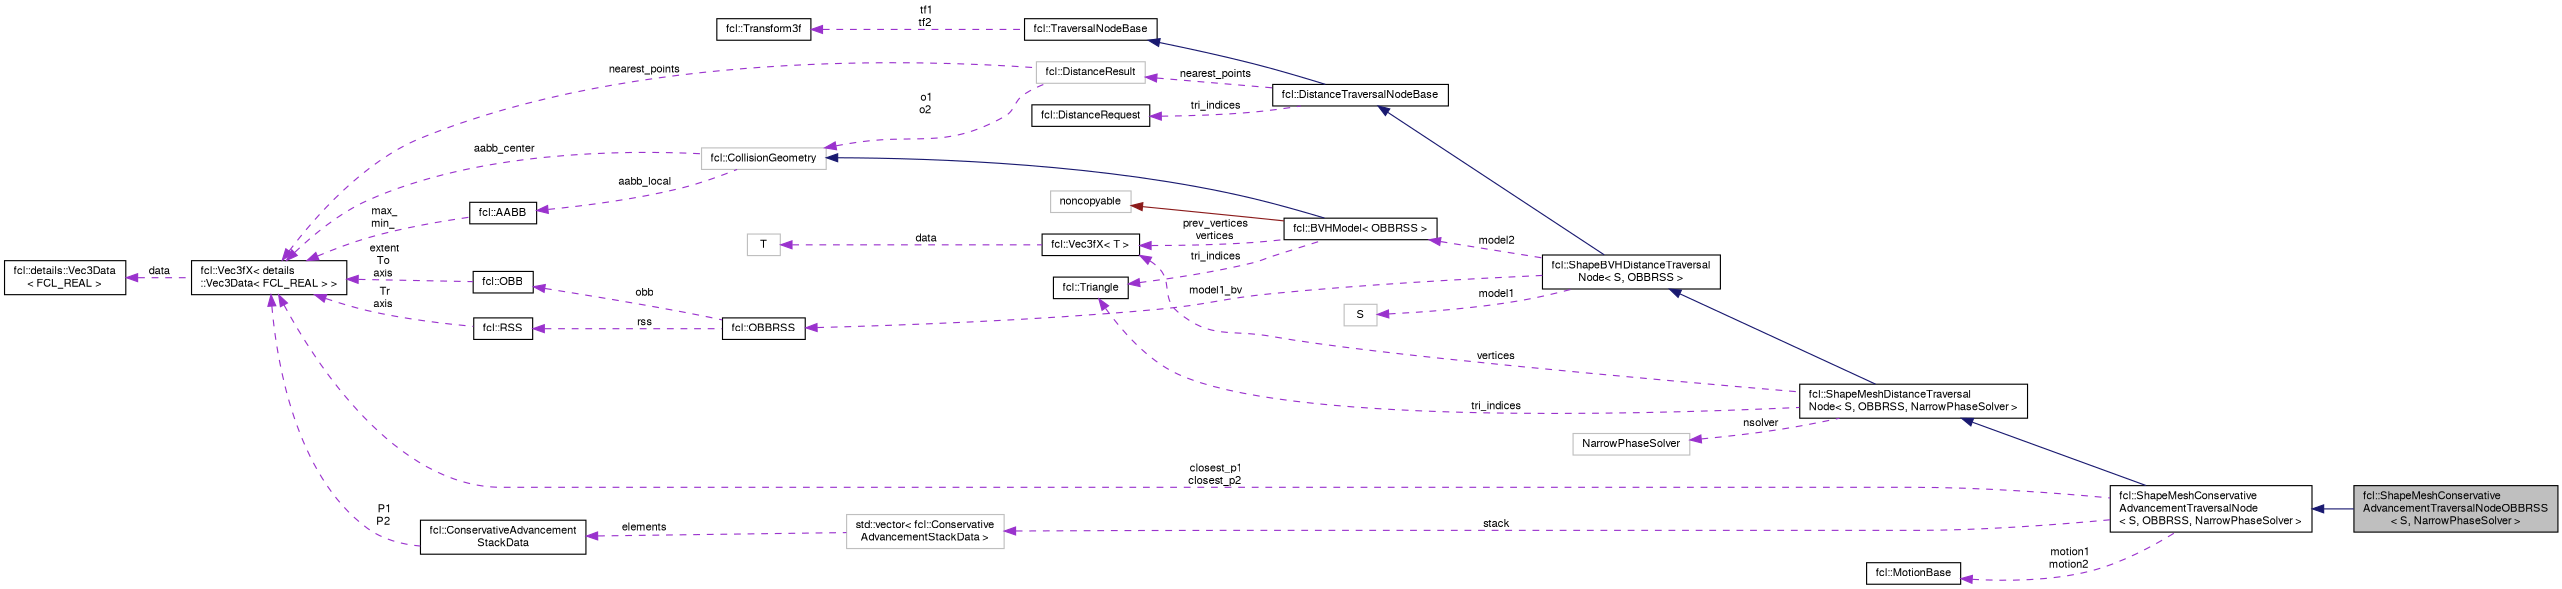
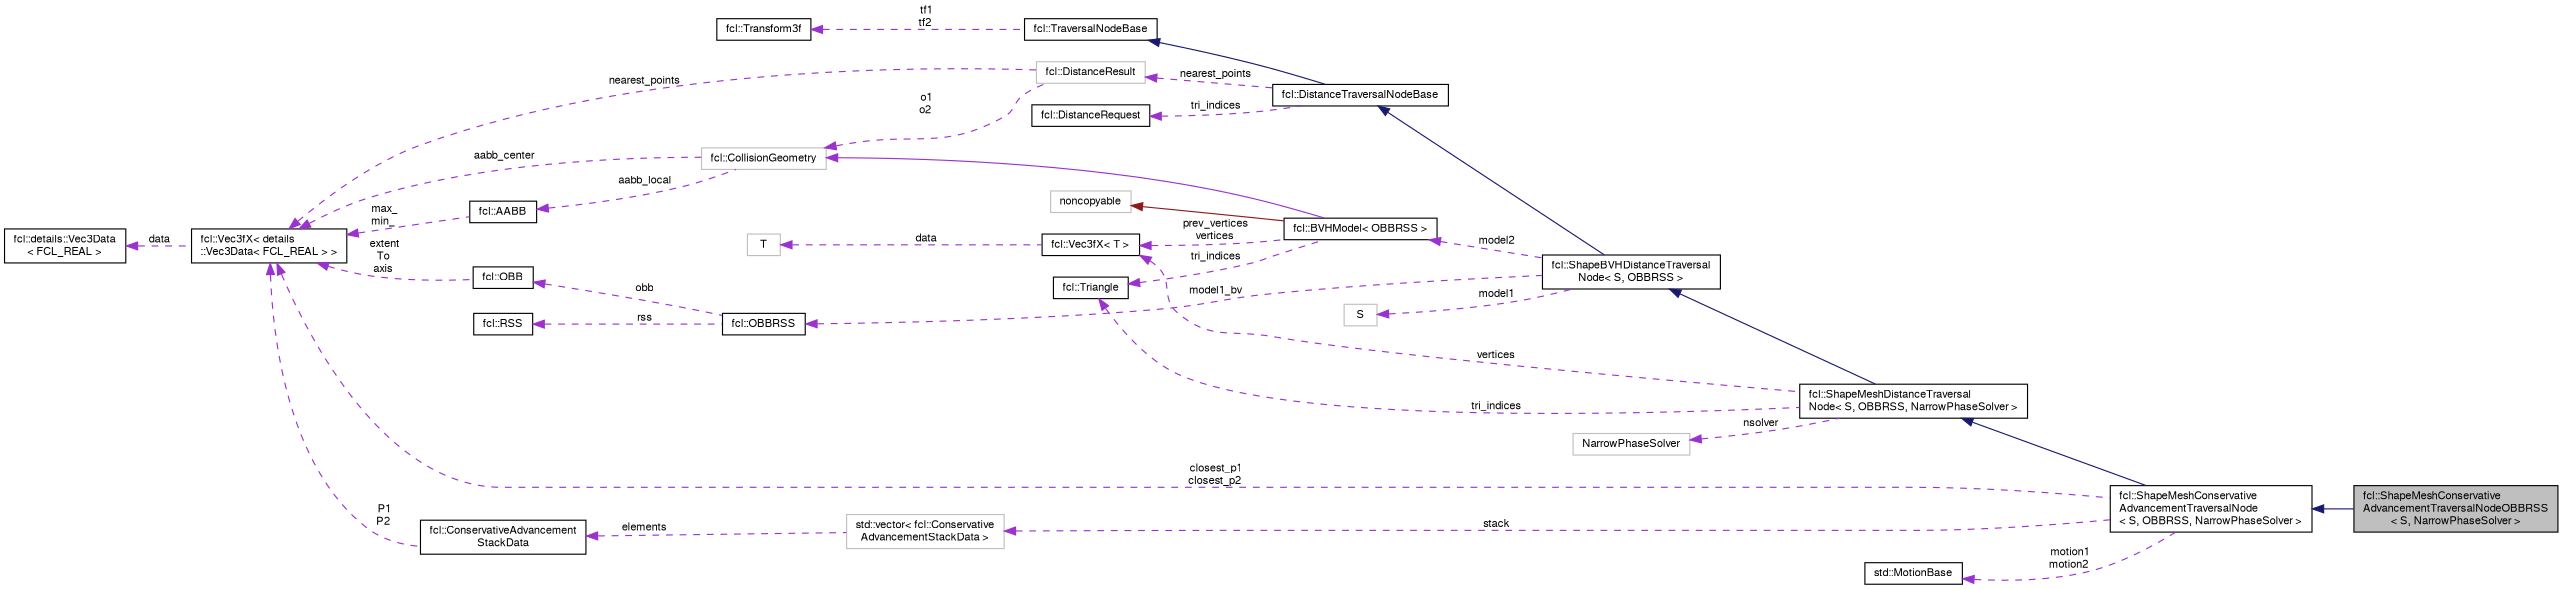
(1083, 171) -> (1083, 171)
(399, 317) -> none
(1914, 573) -> (1914, 573)
